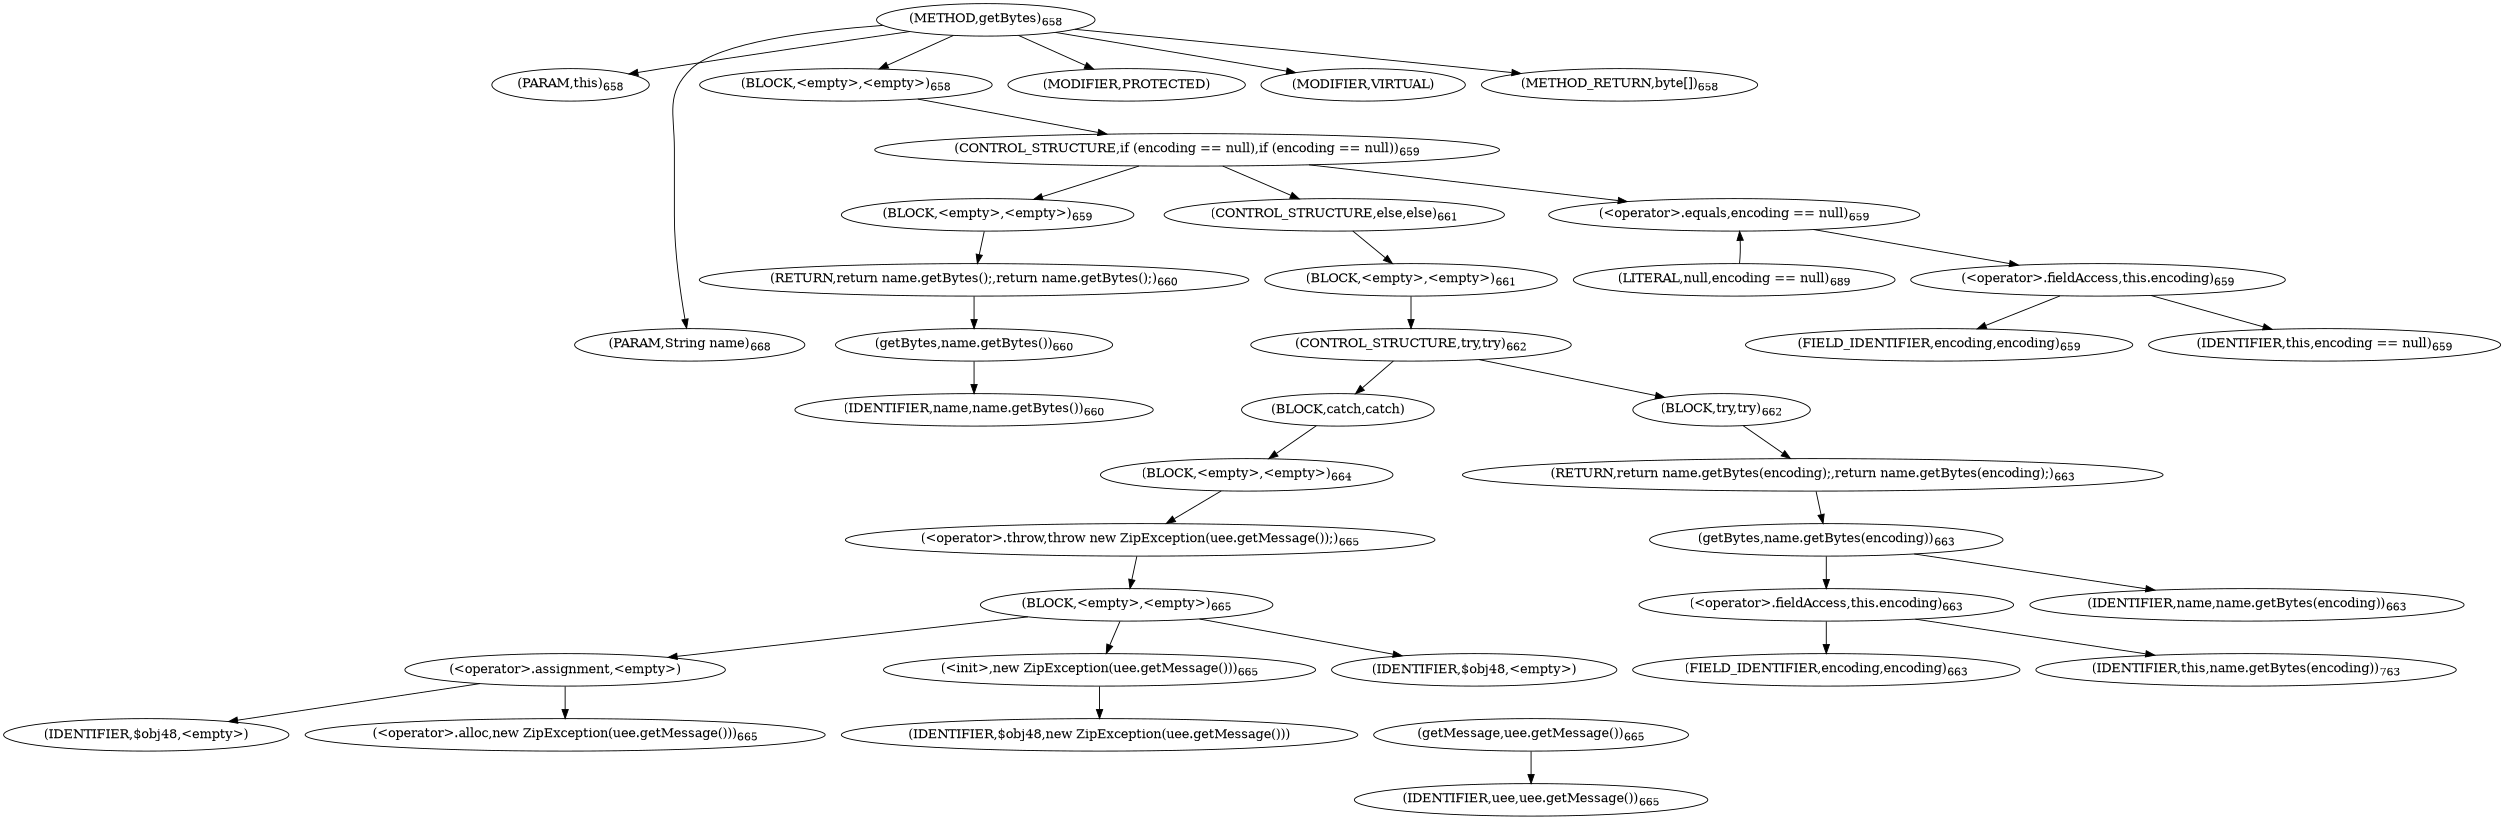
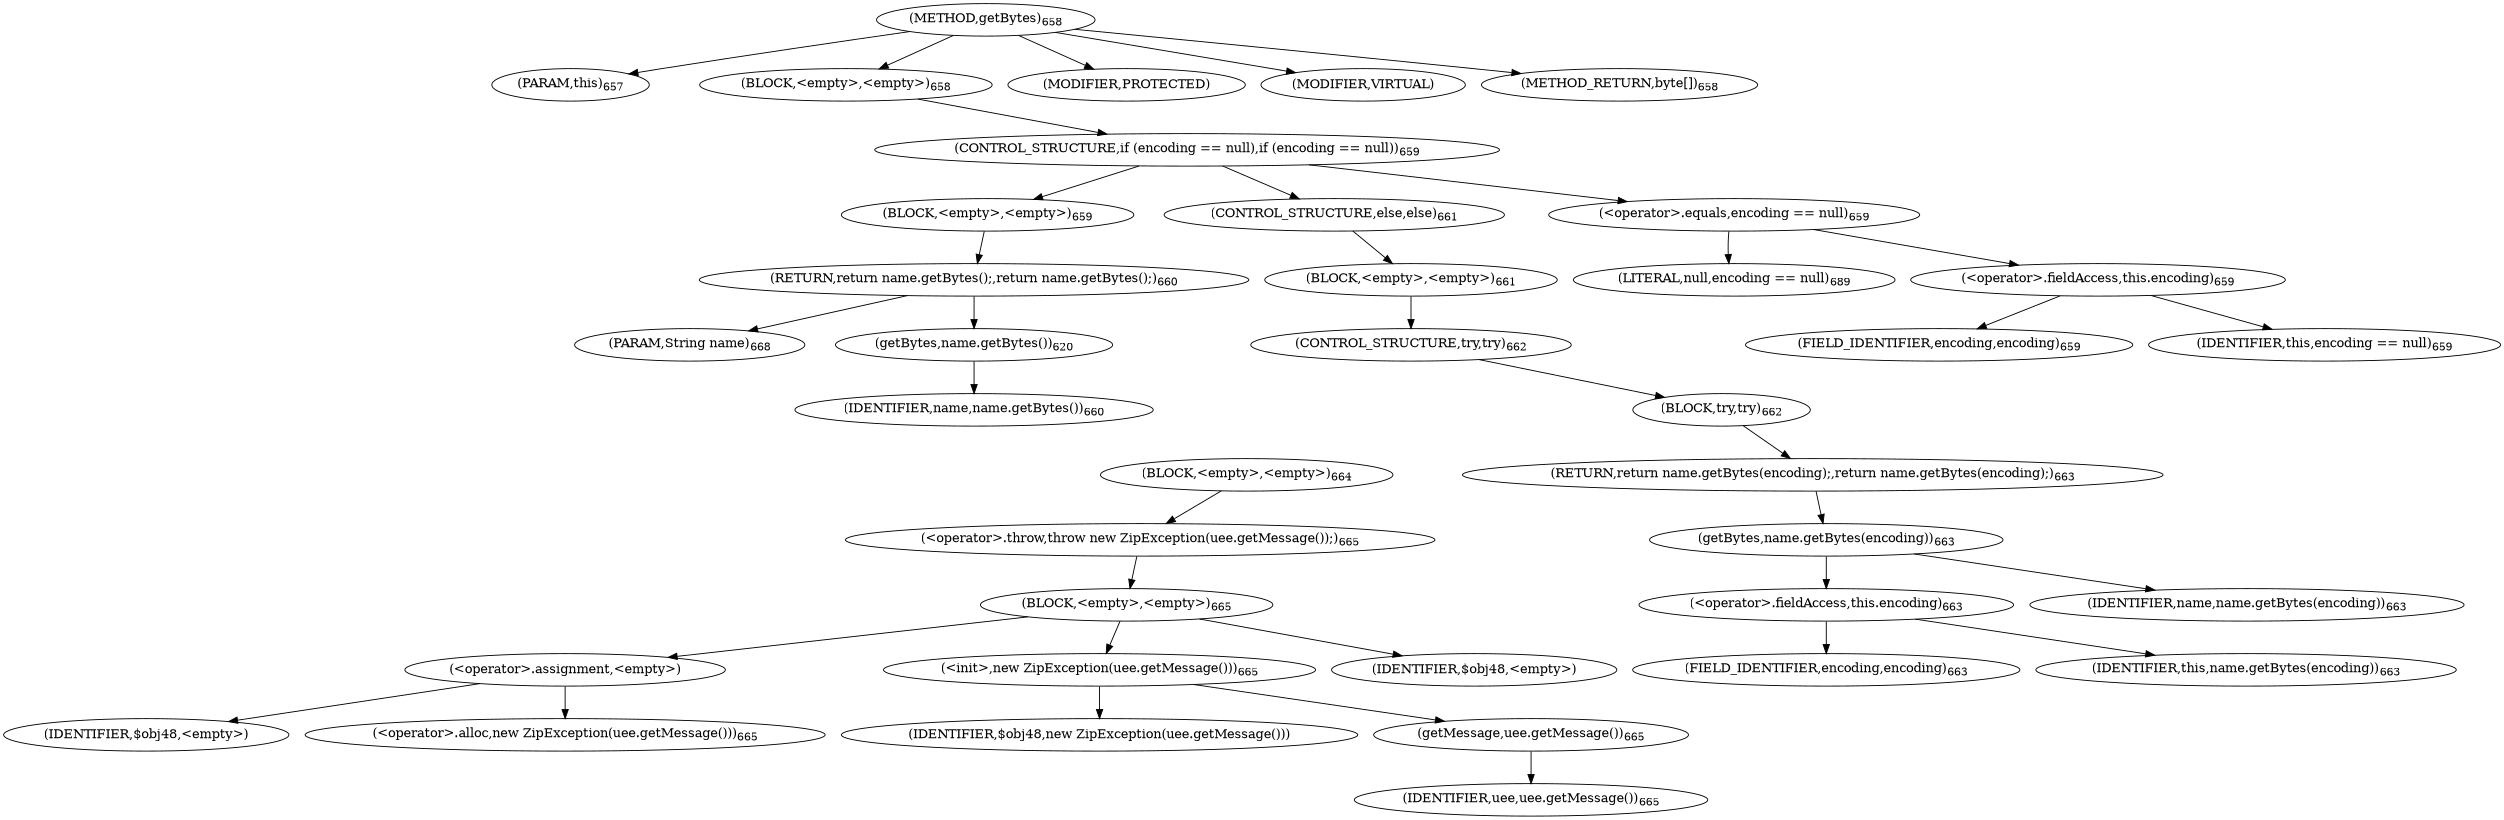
(613, 84) -> (613, 84)
(675, 93) -> (832, 312)
(1740, 252) -> (1728, 243)
(1063, 344) -> (1063, 344)
(1338, 410) -> none
(2390, 669) -> (2390, 669)
none -> (1314, 702)
